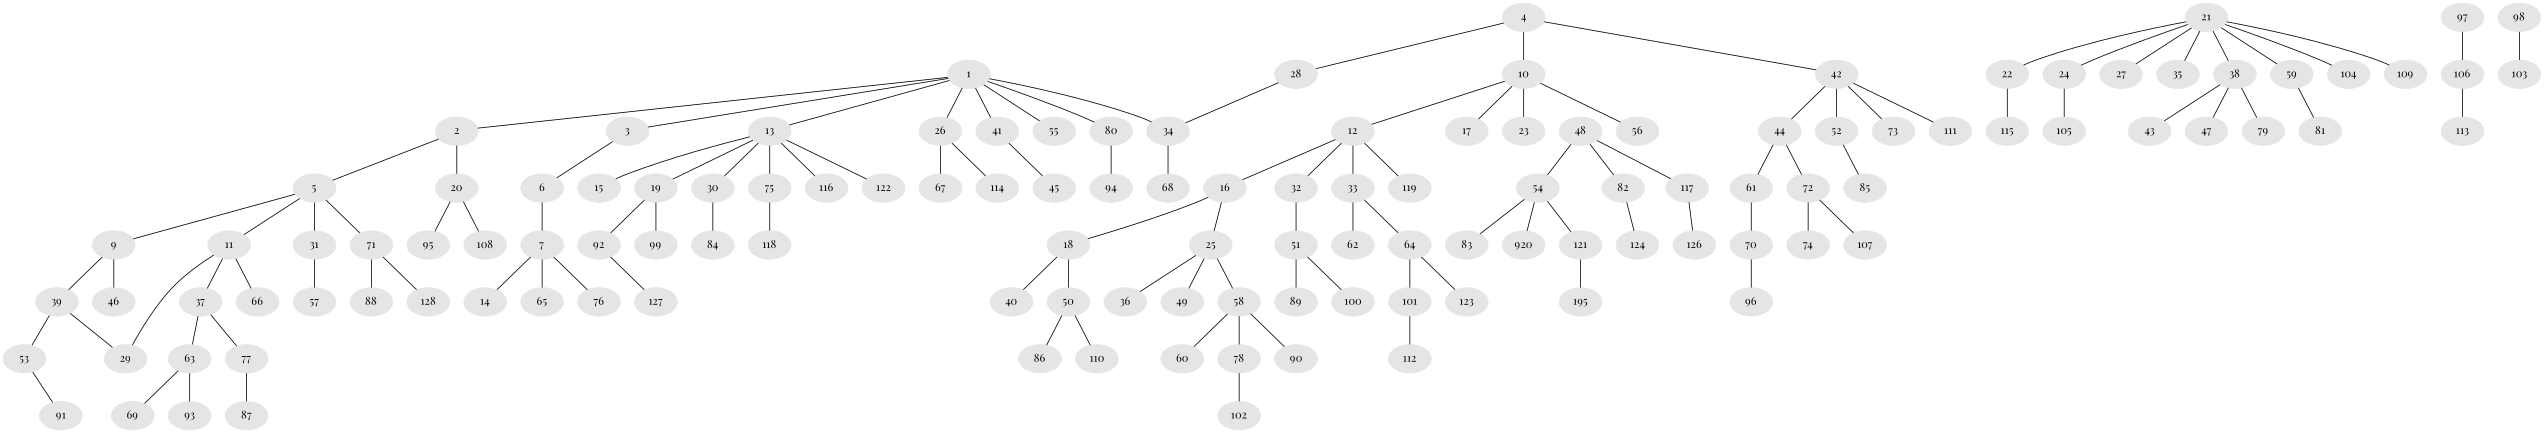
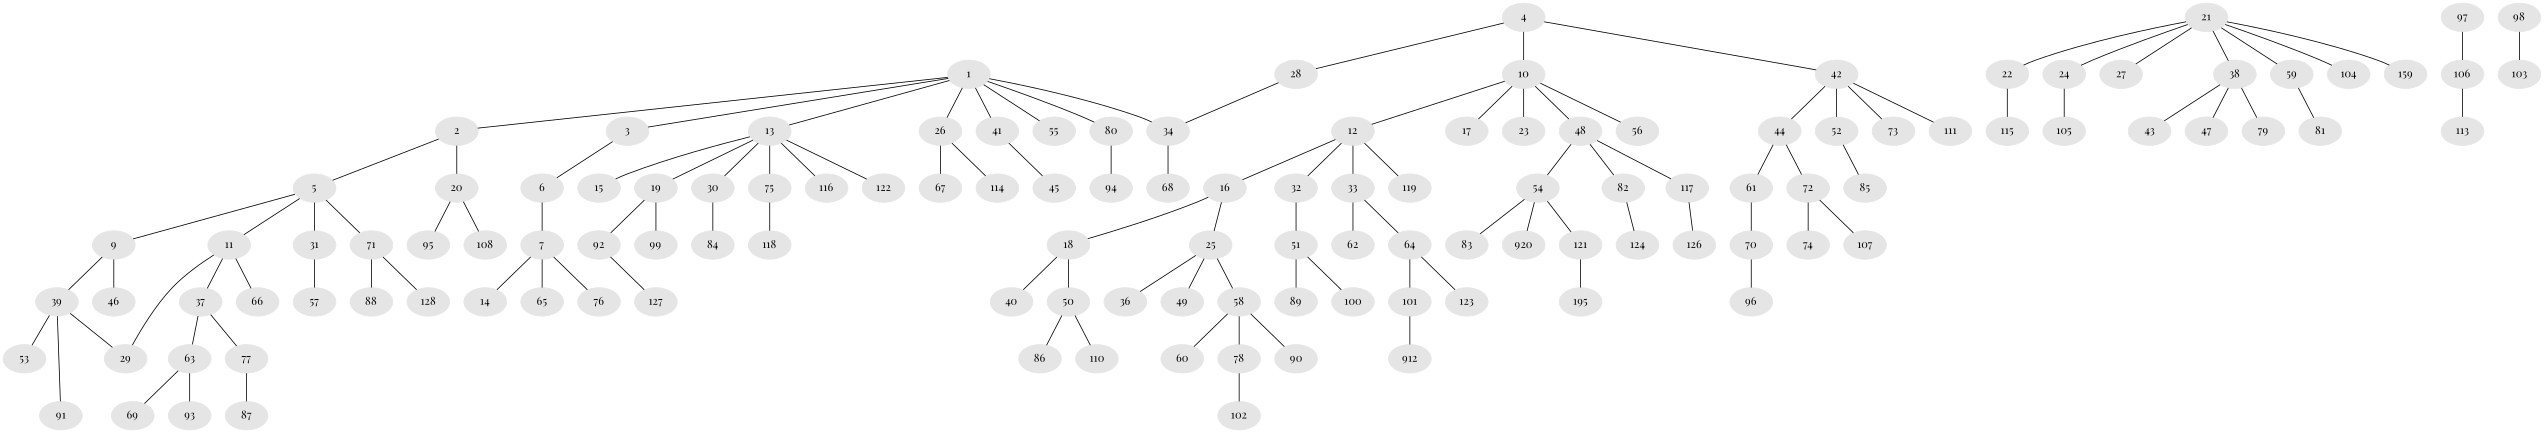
(2178, 74) -> none
(2406, 74) -> (2406, 74)
none -> (1552, 103)
(1410, 359) -> (1410, 359)
(43, 387) -> (59, 359)
